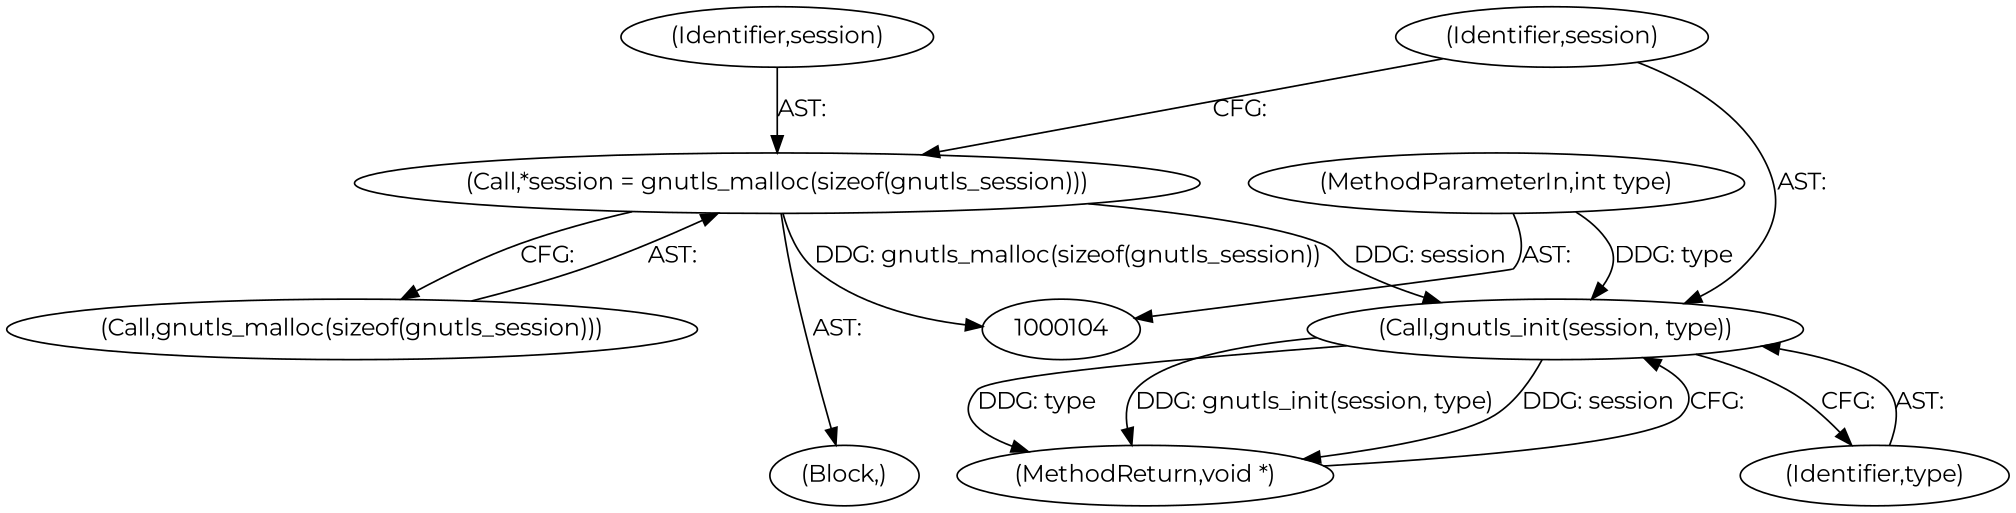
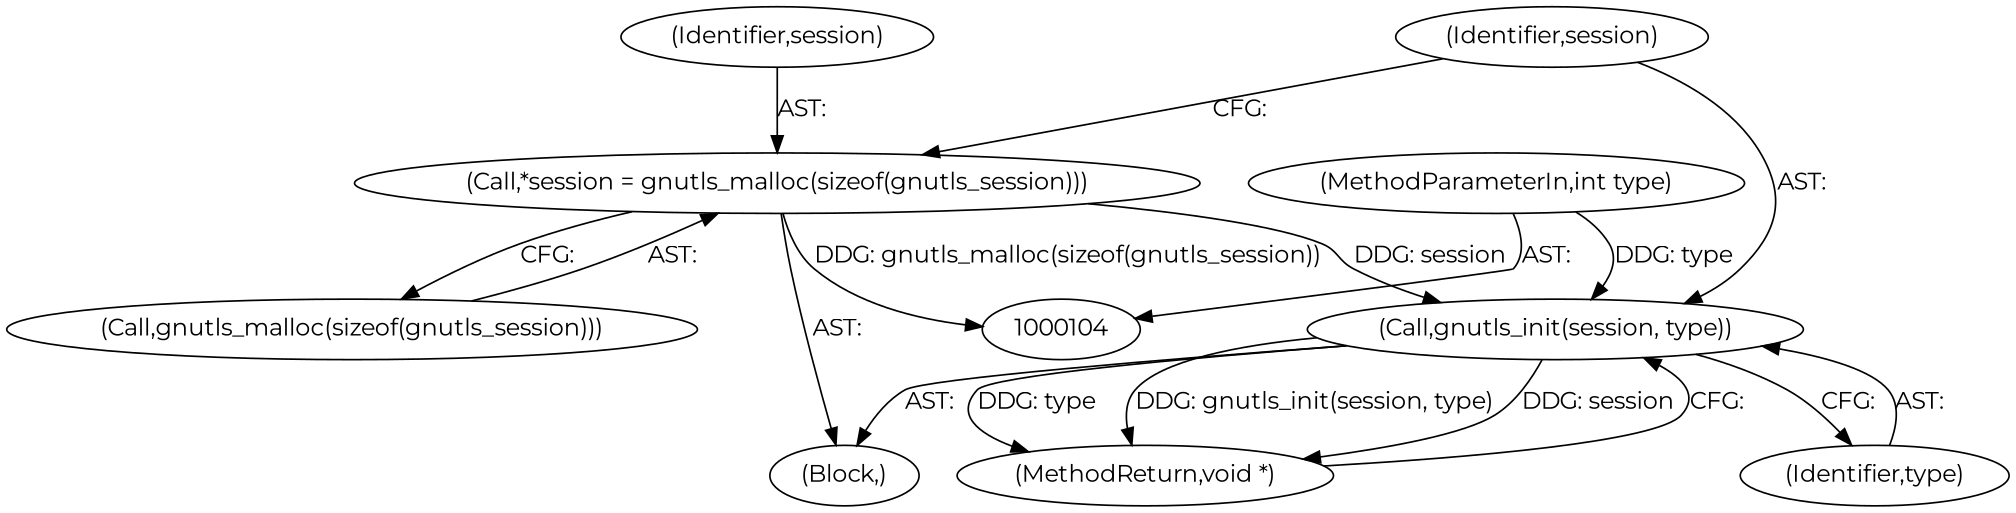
none -> (972, 378)
